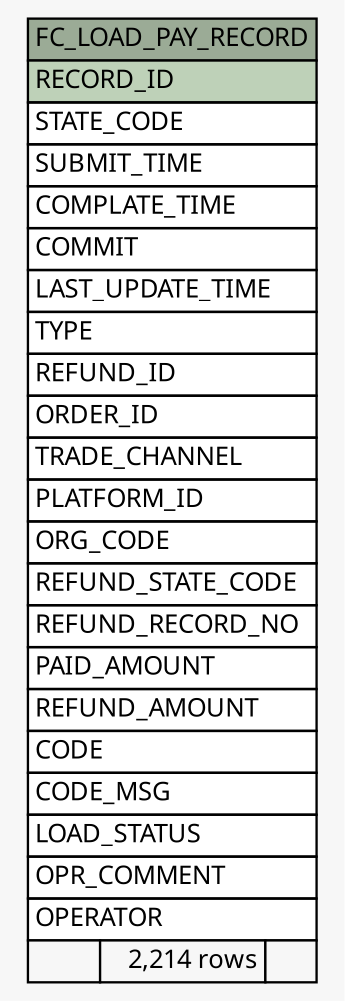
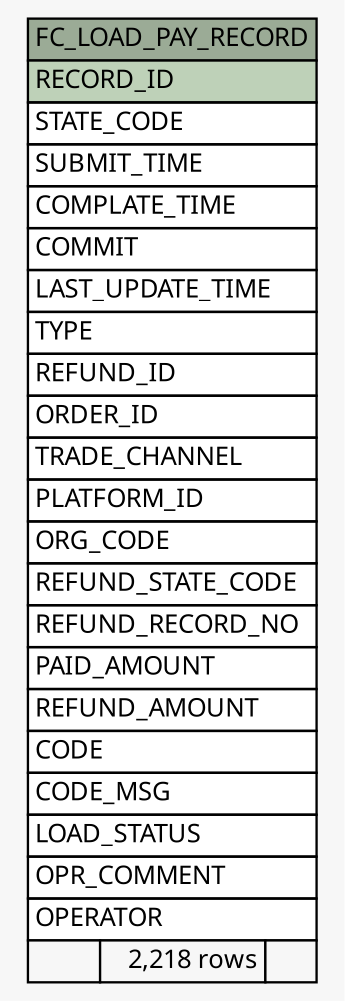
(193, 960) -> (193, 960)
